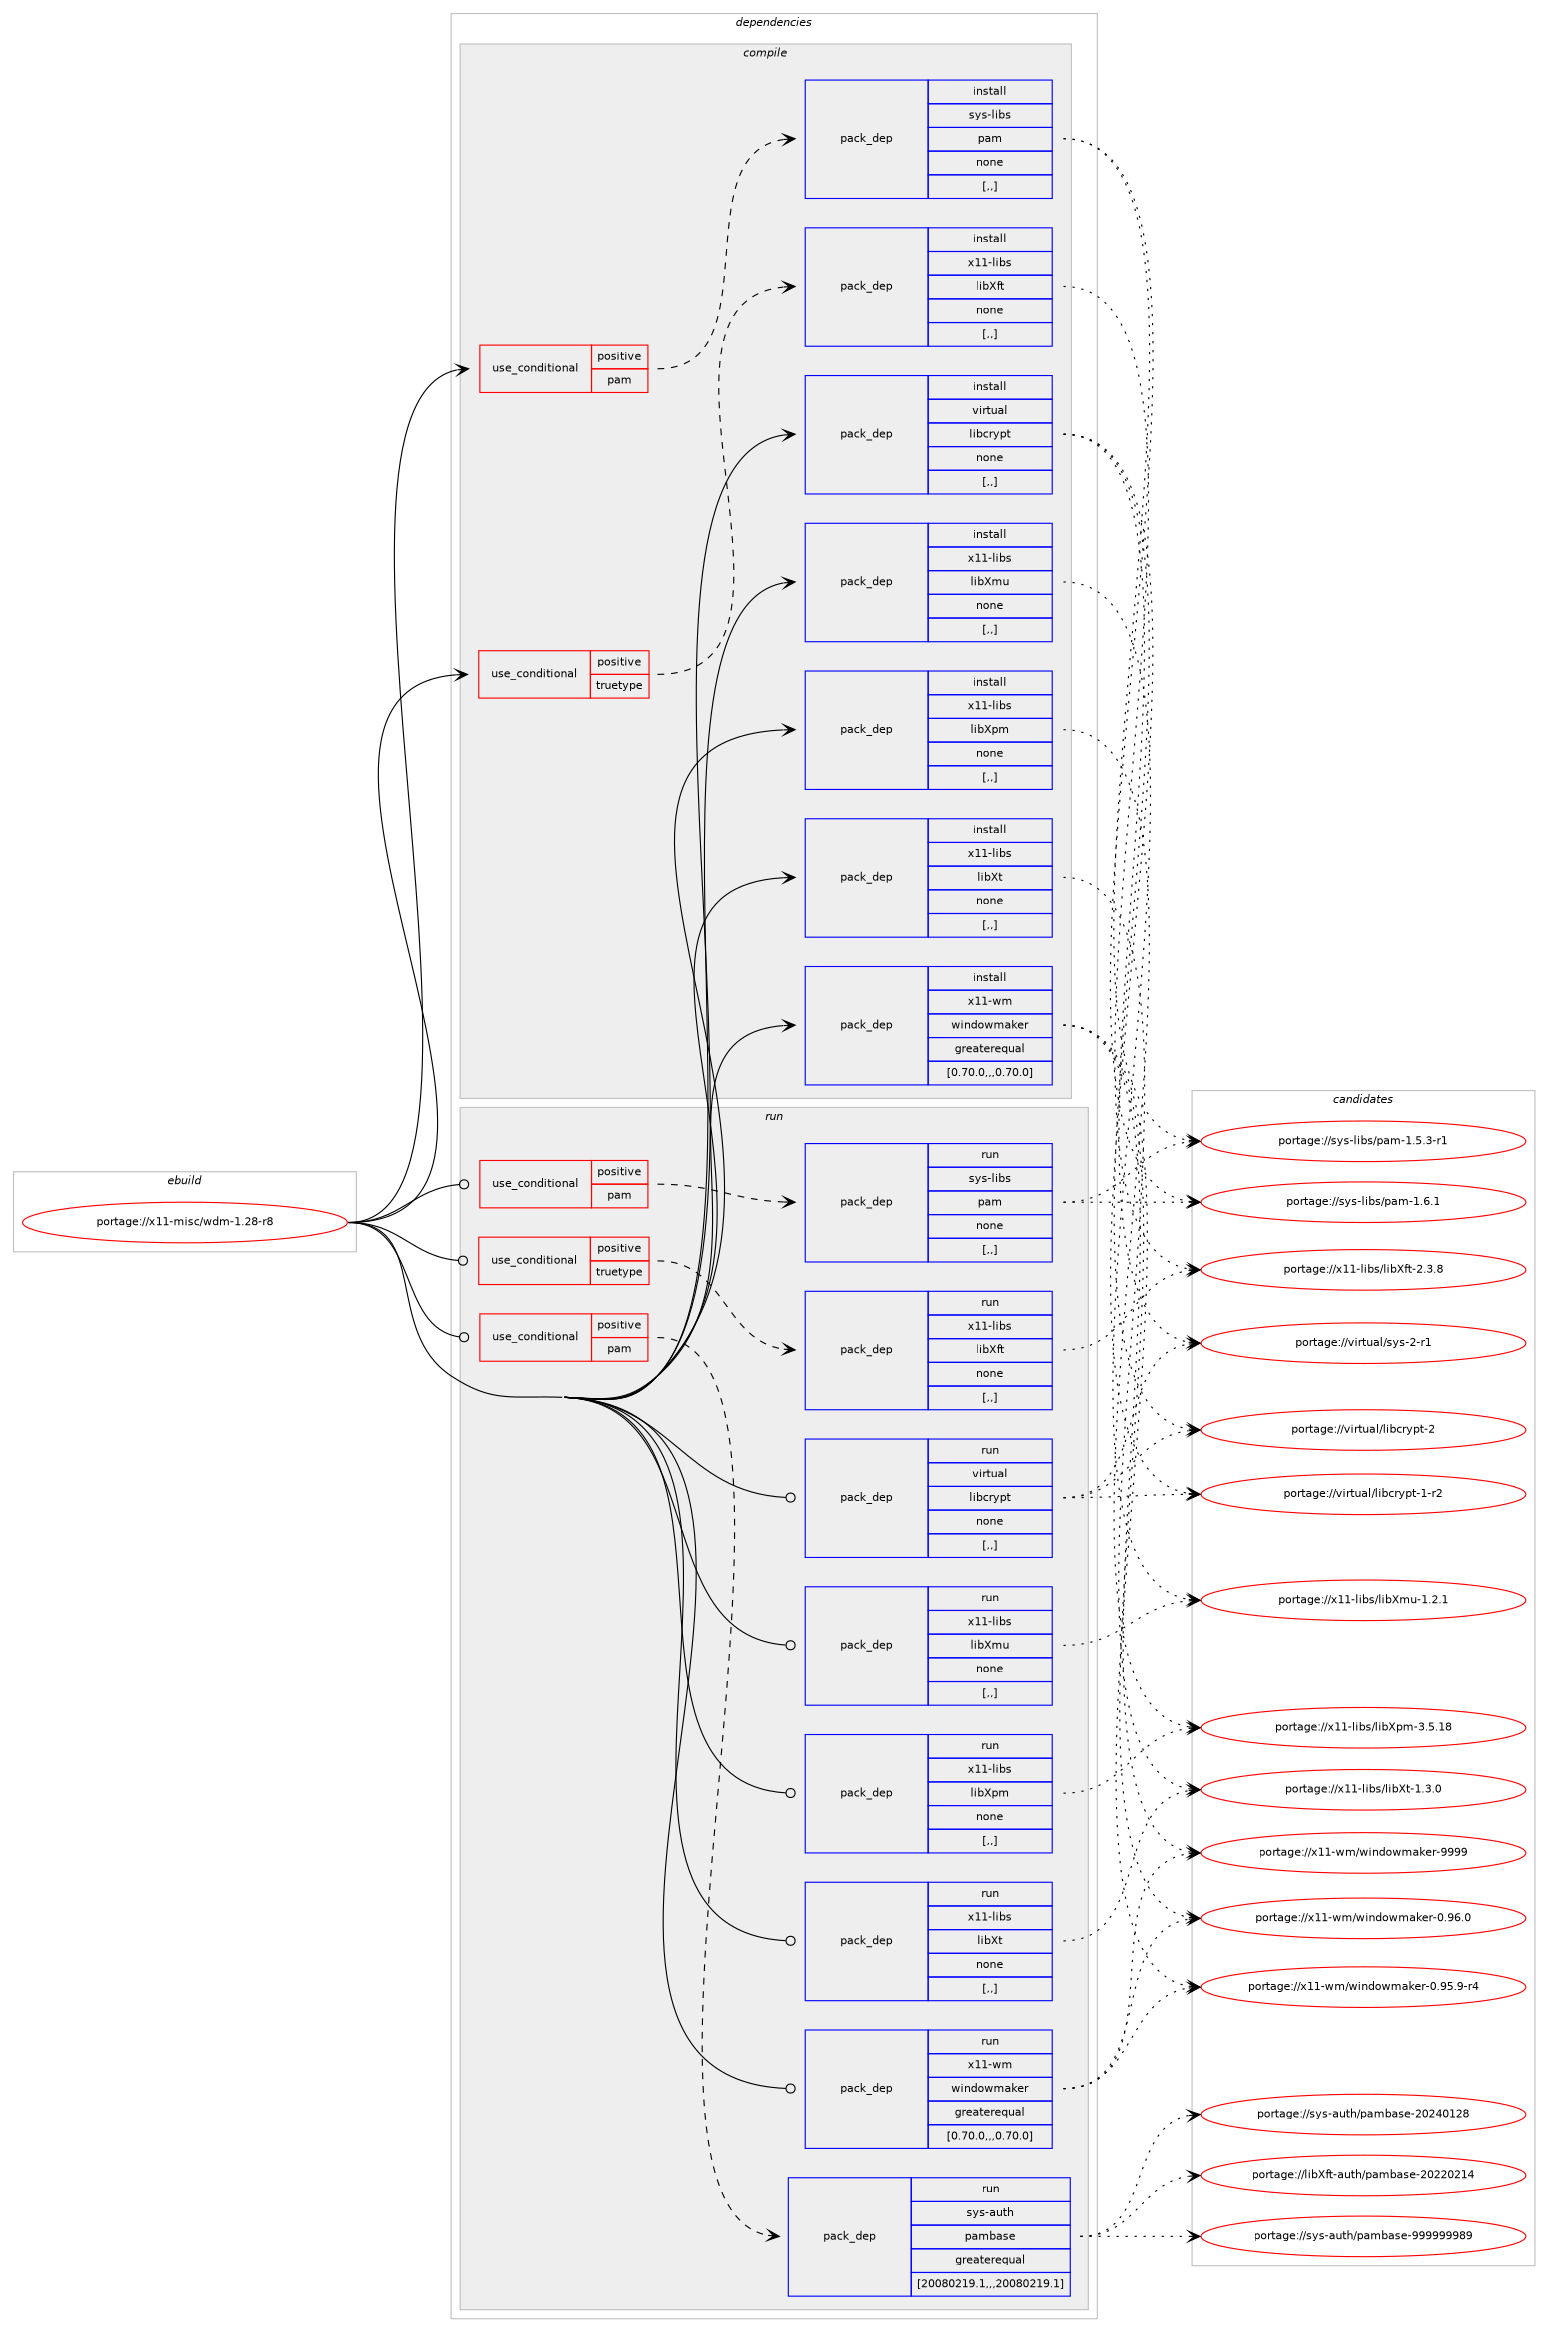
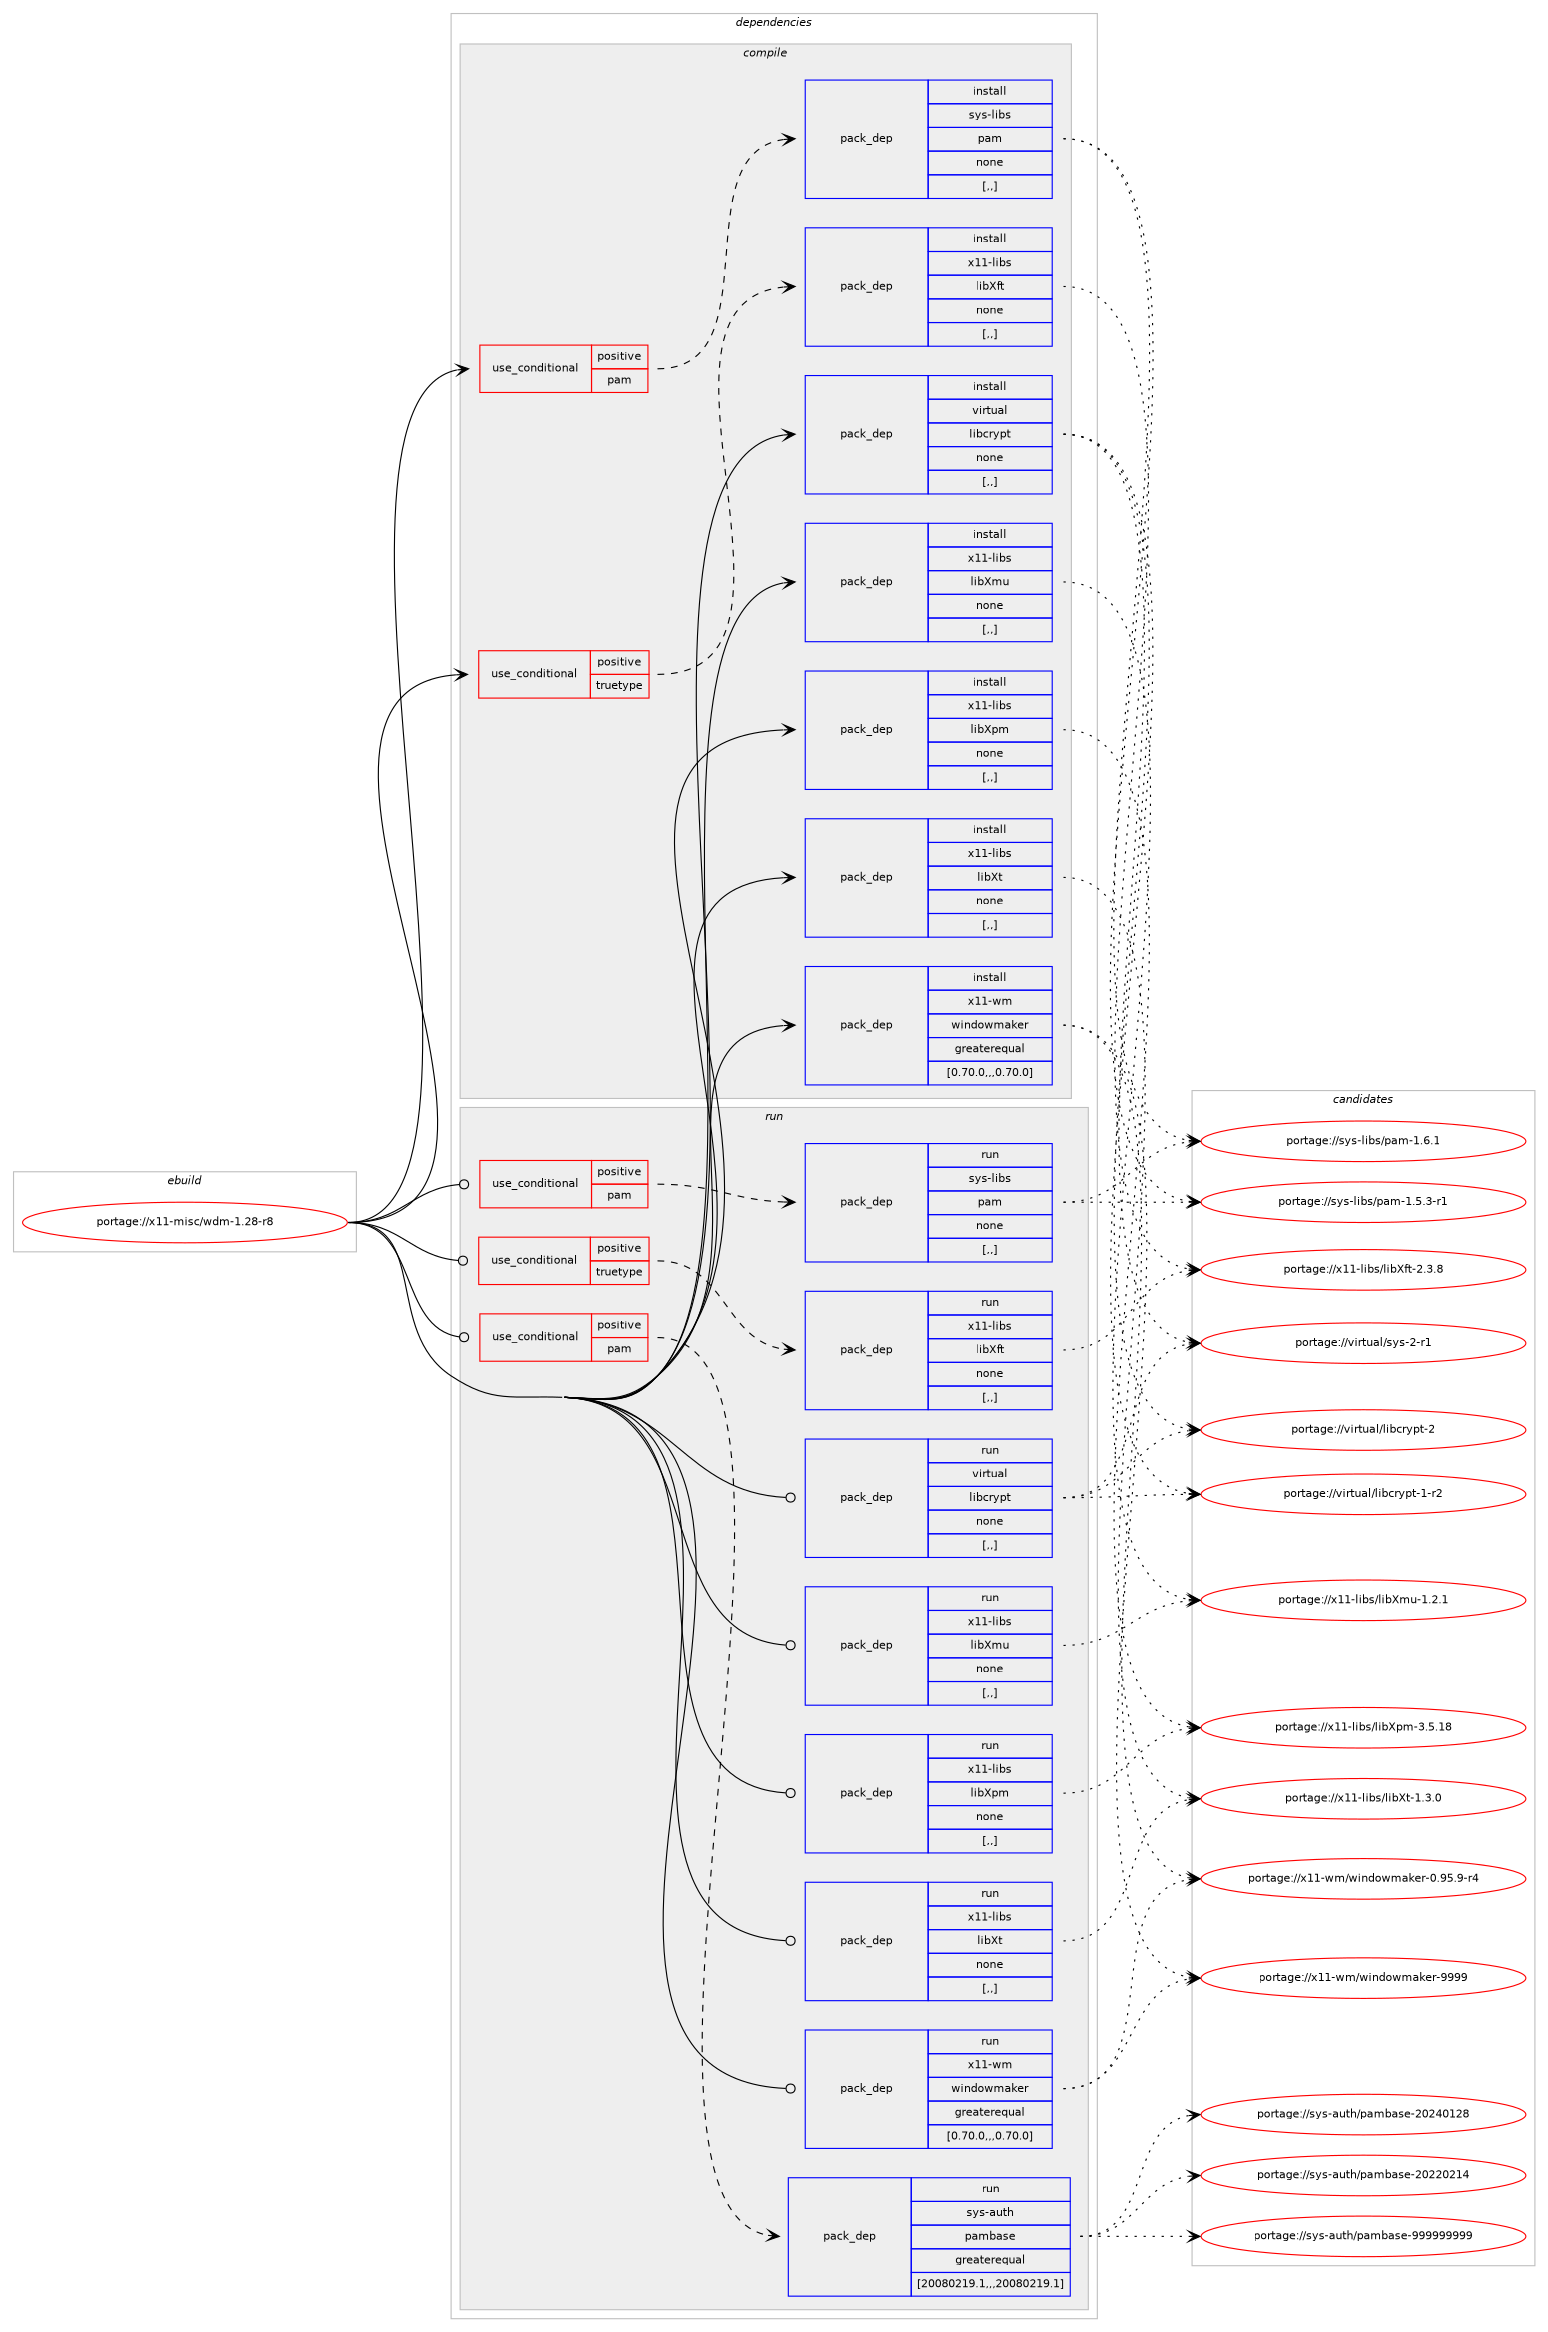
(1363, 1918) -> none
(1363, 2175) -> (1363, 2175)
(1363, 2236) -> (1363, 2236)
